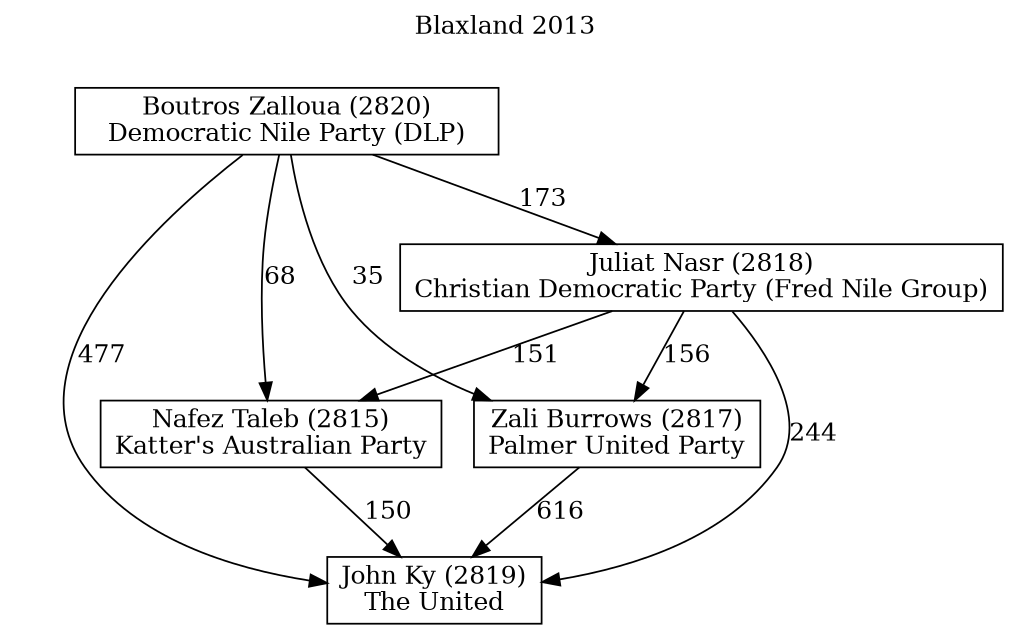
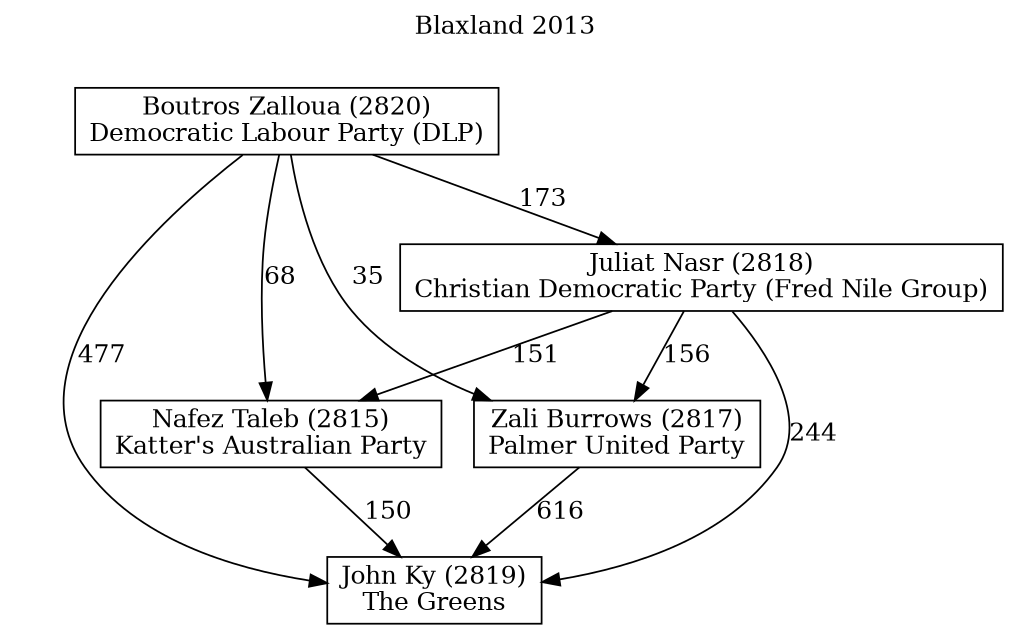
(287, 121) -> (287, 121)
(434, 590) -> (434, 590)
